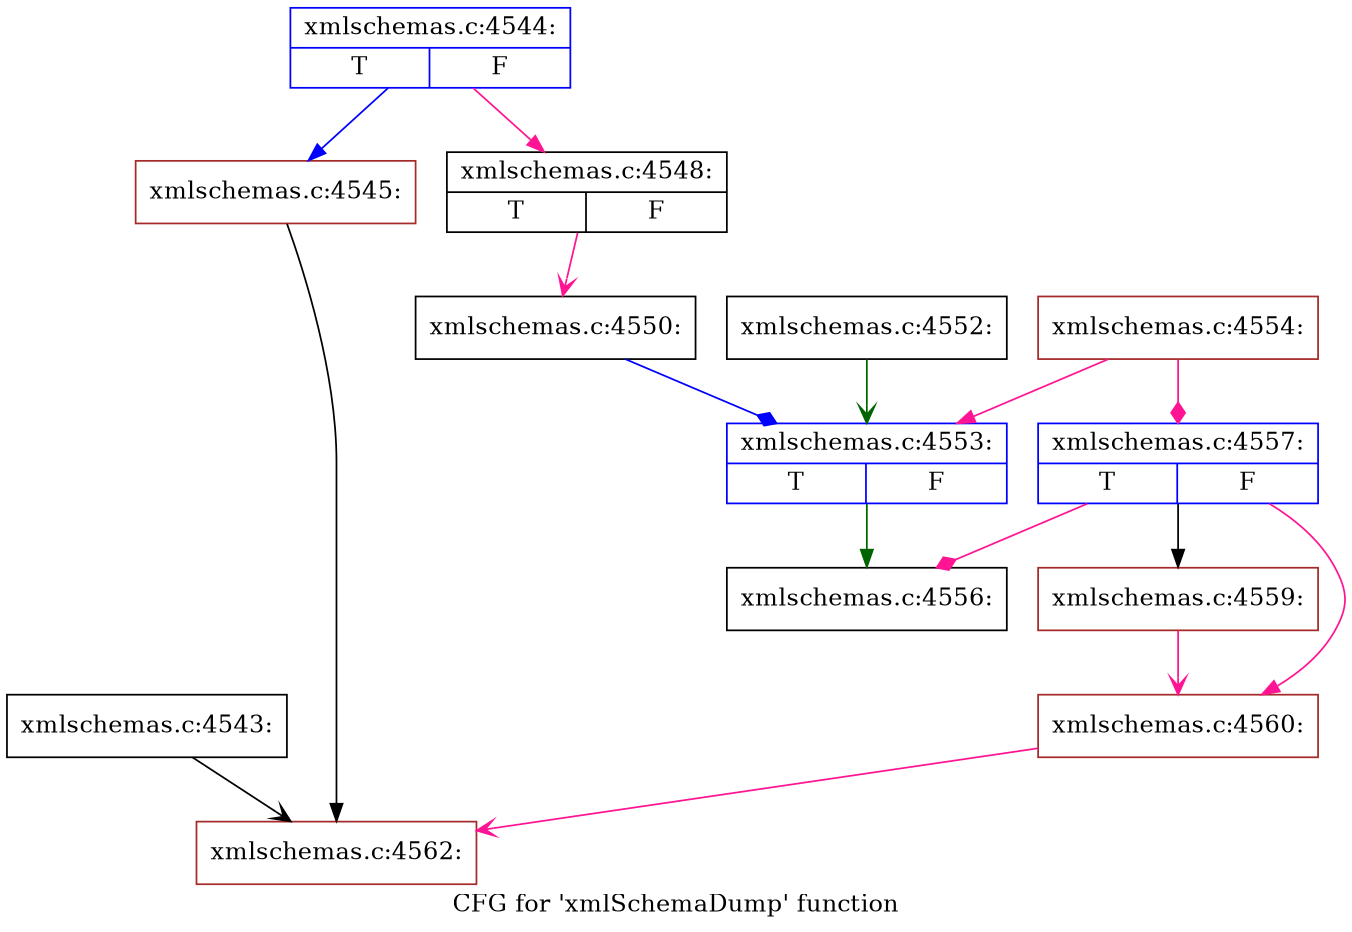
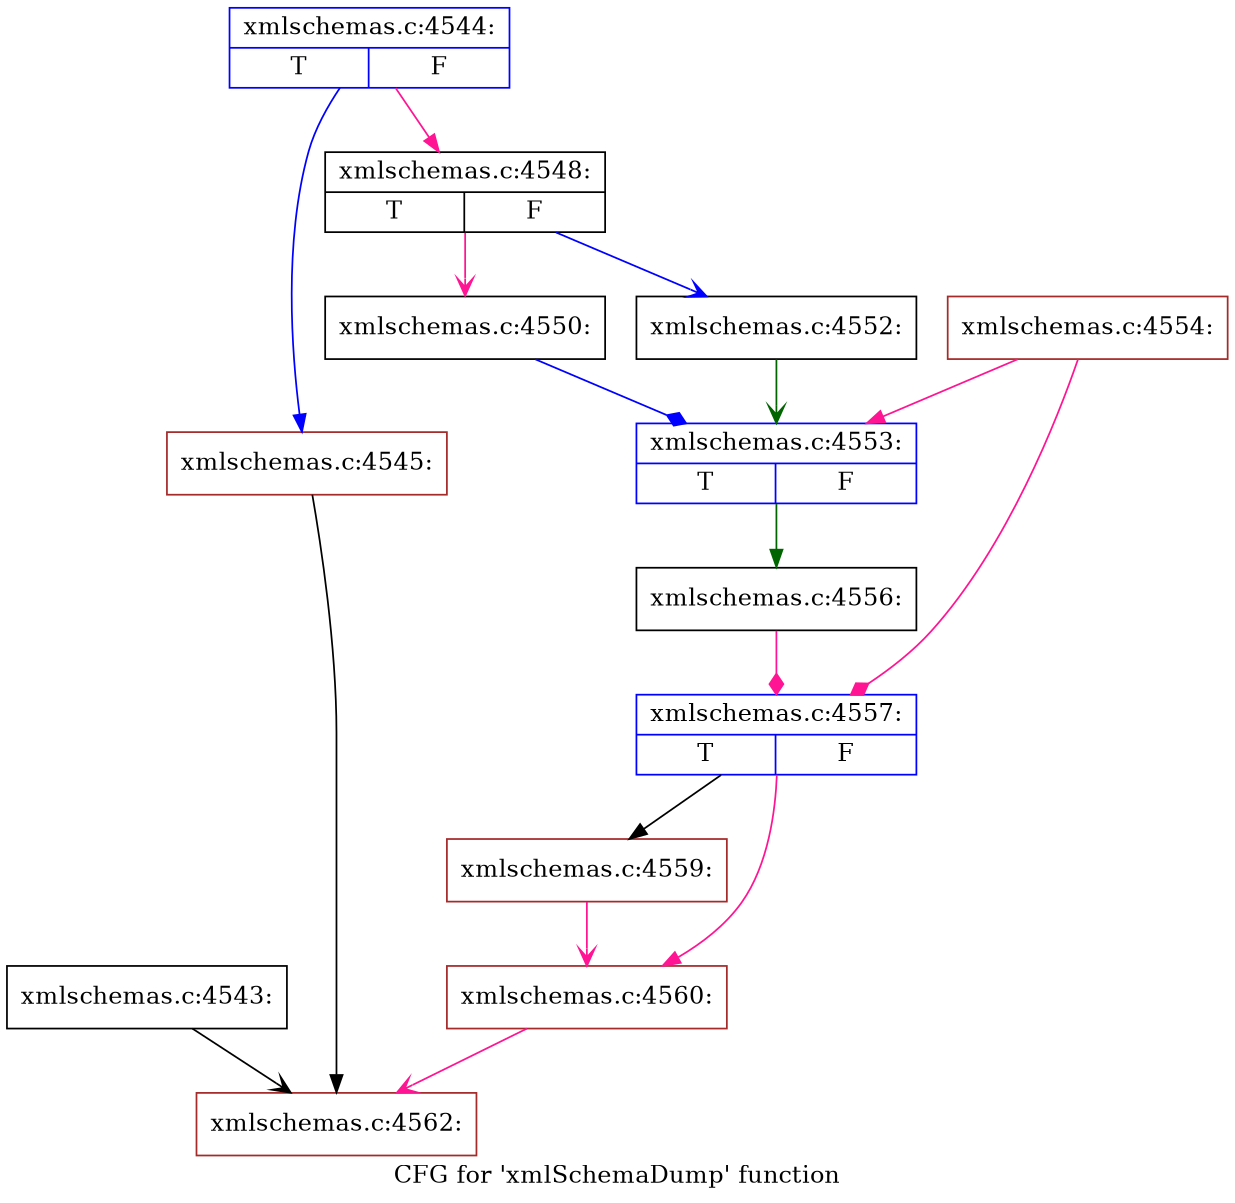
none -> (623, 261)
(1022, 532) -> (776, 652)
